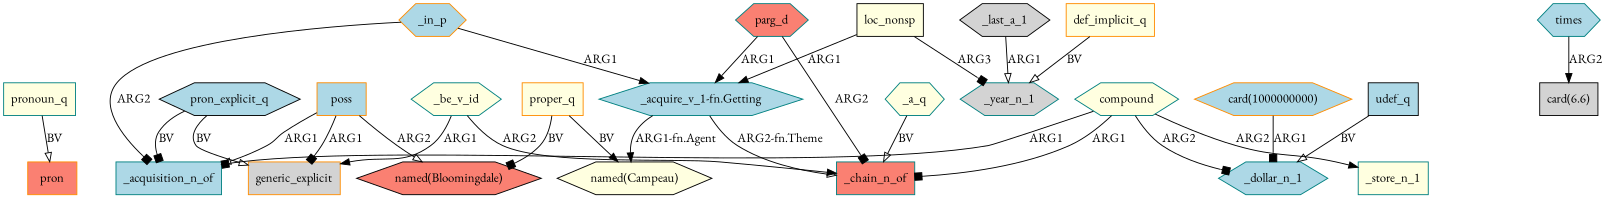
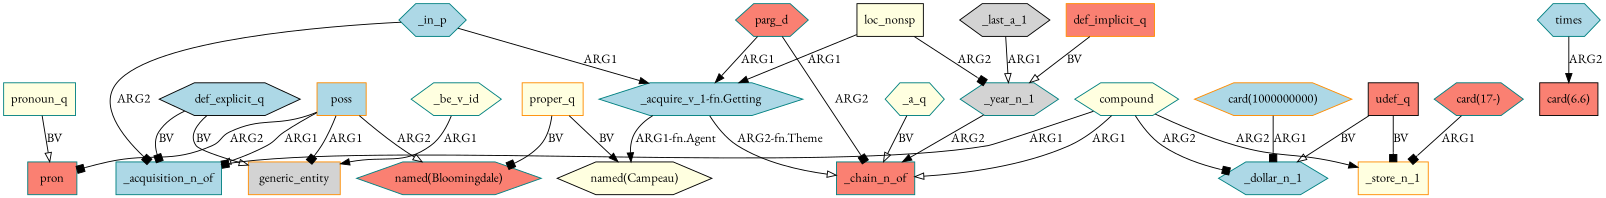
(433, 20) -> (433, 20)
(1110, 20) -> (1110, 20)
(974, 60) -> (974, 60)
(230, 99) -> (230, 99)
(1393, 99) -> (1393, 99)
none -> (1479, 99)
(1569, 99) -> (1569, 99)
none -> (1393, 134)
none -> (210, 146)
(641, 160) -> (947, 136)
(1023, 161) -> (1023, 161)
(52, 178) -> (52, 178)
(294, 178) -> (294, 178)
(449, 178) -> (449, 178)
(1393, 178) -> (1393, 178)
